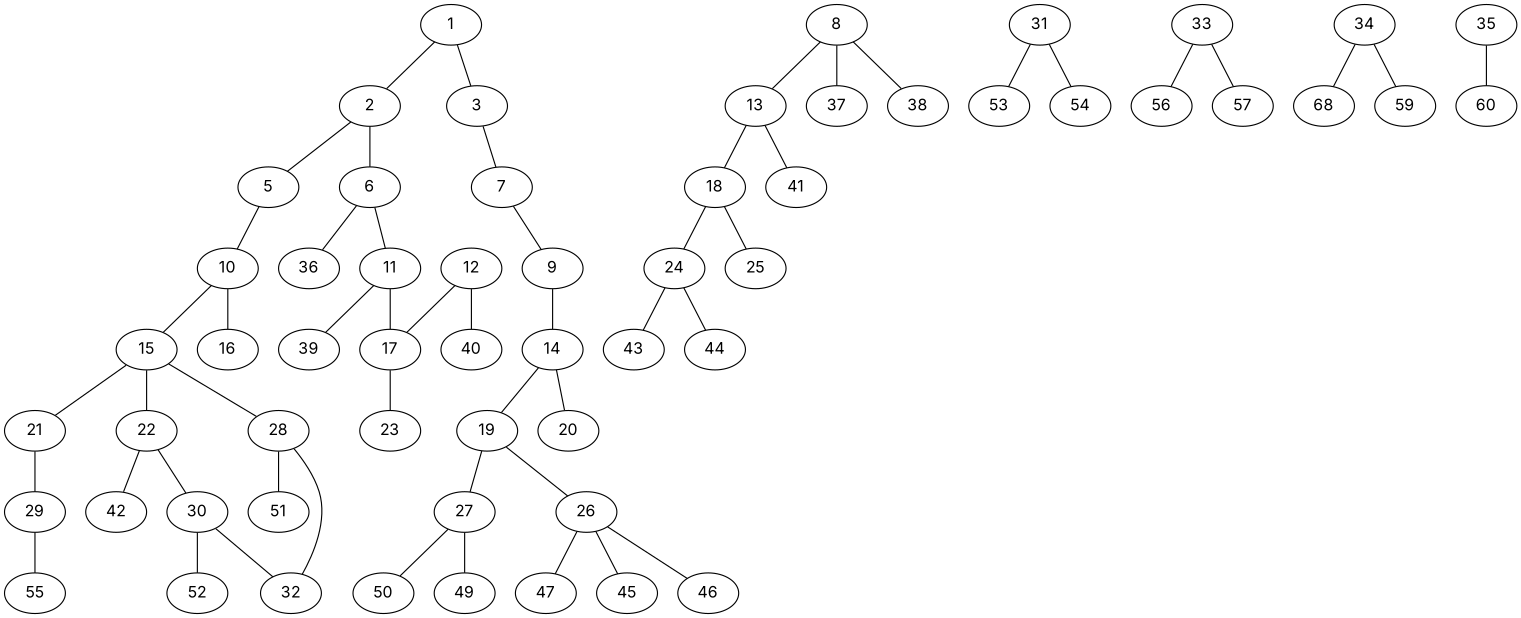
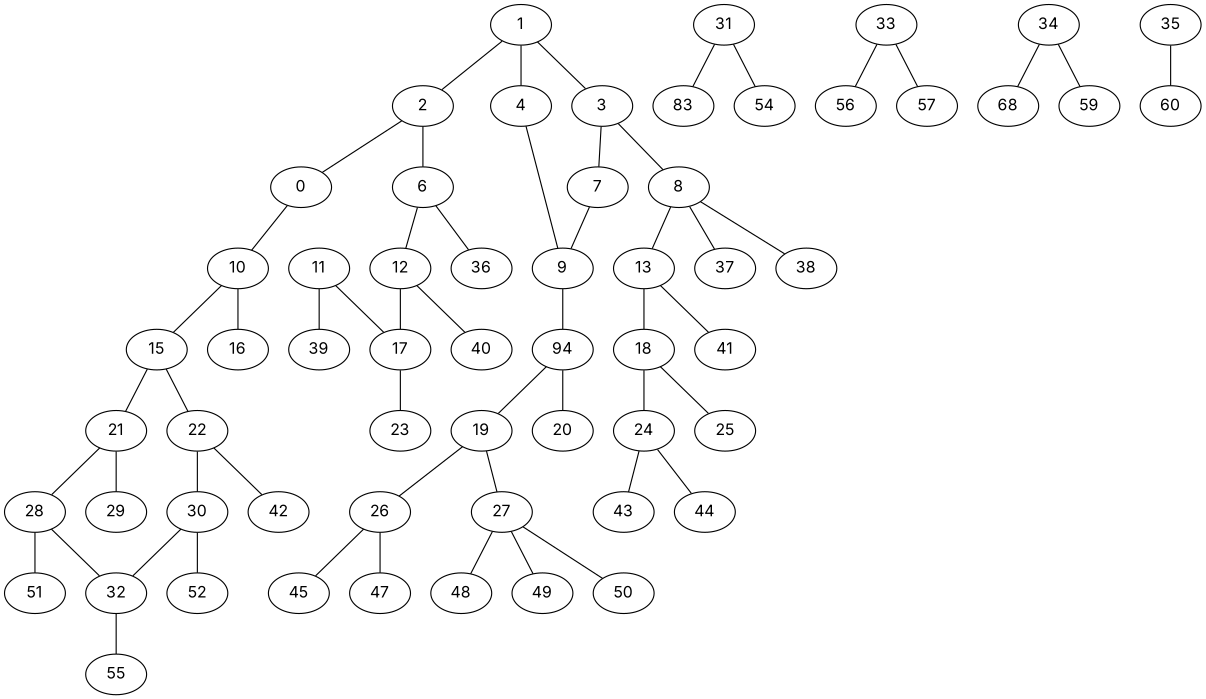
none -> (521, 106)
(999, 106) -> (683, 106)
none -> (641, 147)
(268, 187) -> (301, 187)
(380, 228) -> (412, 228)
(553, 350) -> (563, 350)
(213, 390) -> (76, 471)
(35, 553) -> (116, 634)
none -> (461, 593)
(708, 593) -> none
